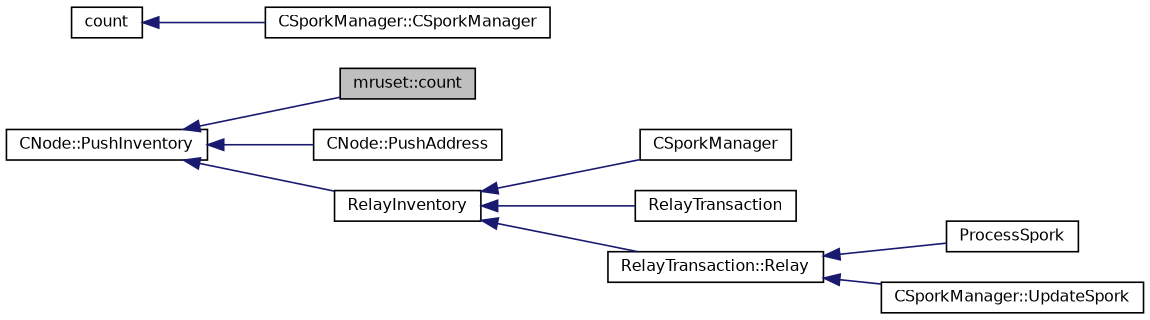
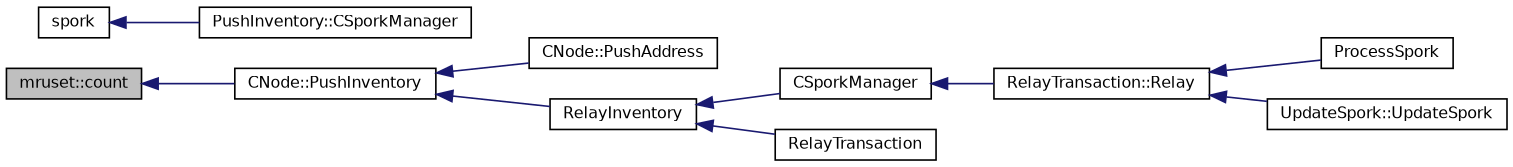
(107, 23) -> (74, 23)
(408, 23) -> (335, 23)
(270, 112) -> (196, 84)
(568, 238) -> (971, 84)
(1012, 298) -> (1387, 114)
